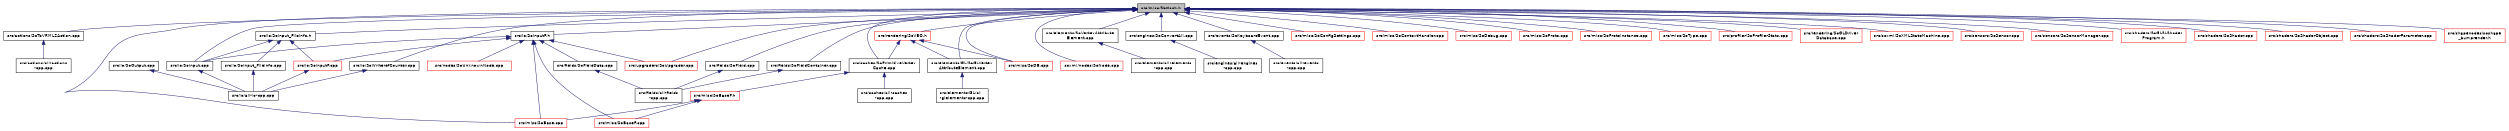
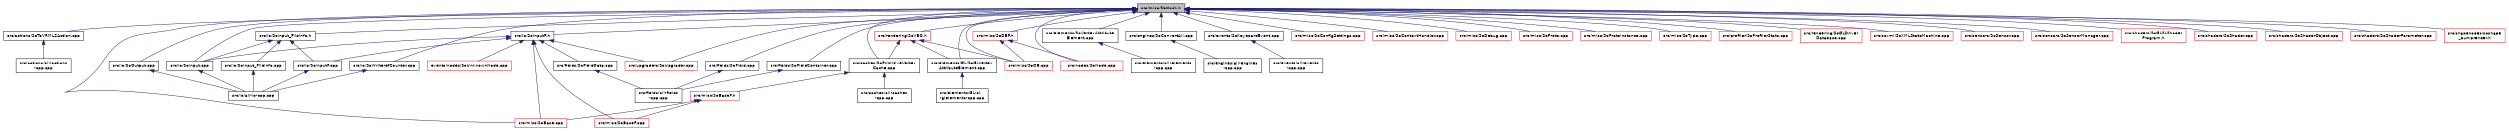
none -> (633, 12)
none -> (995, 36)
(318, 66) -> (318, 66)
(469, 66) -> (469, 66)
(1092, 66) -> (1092, 66)
